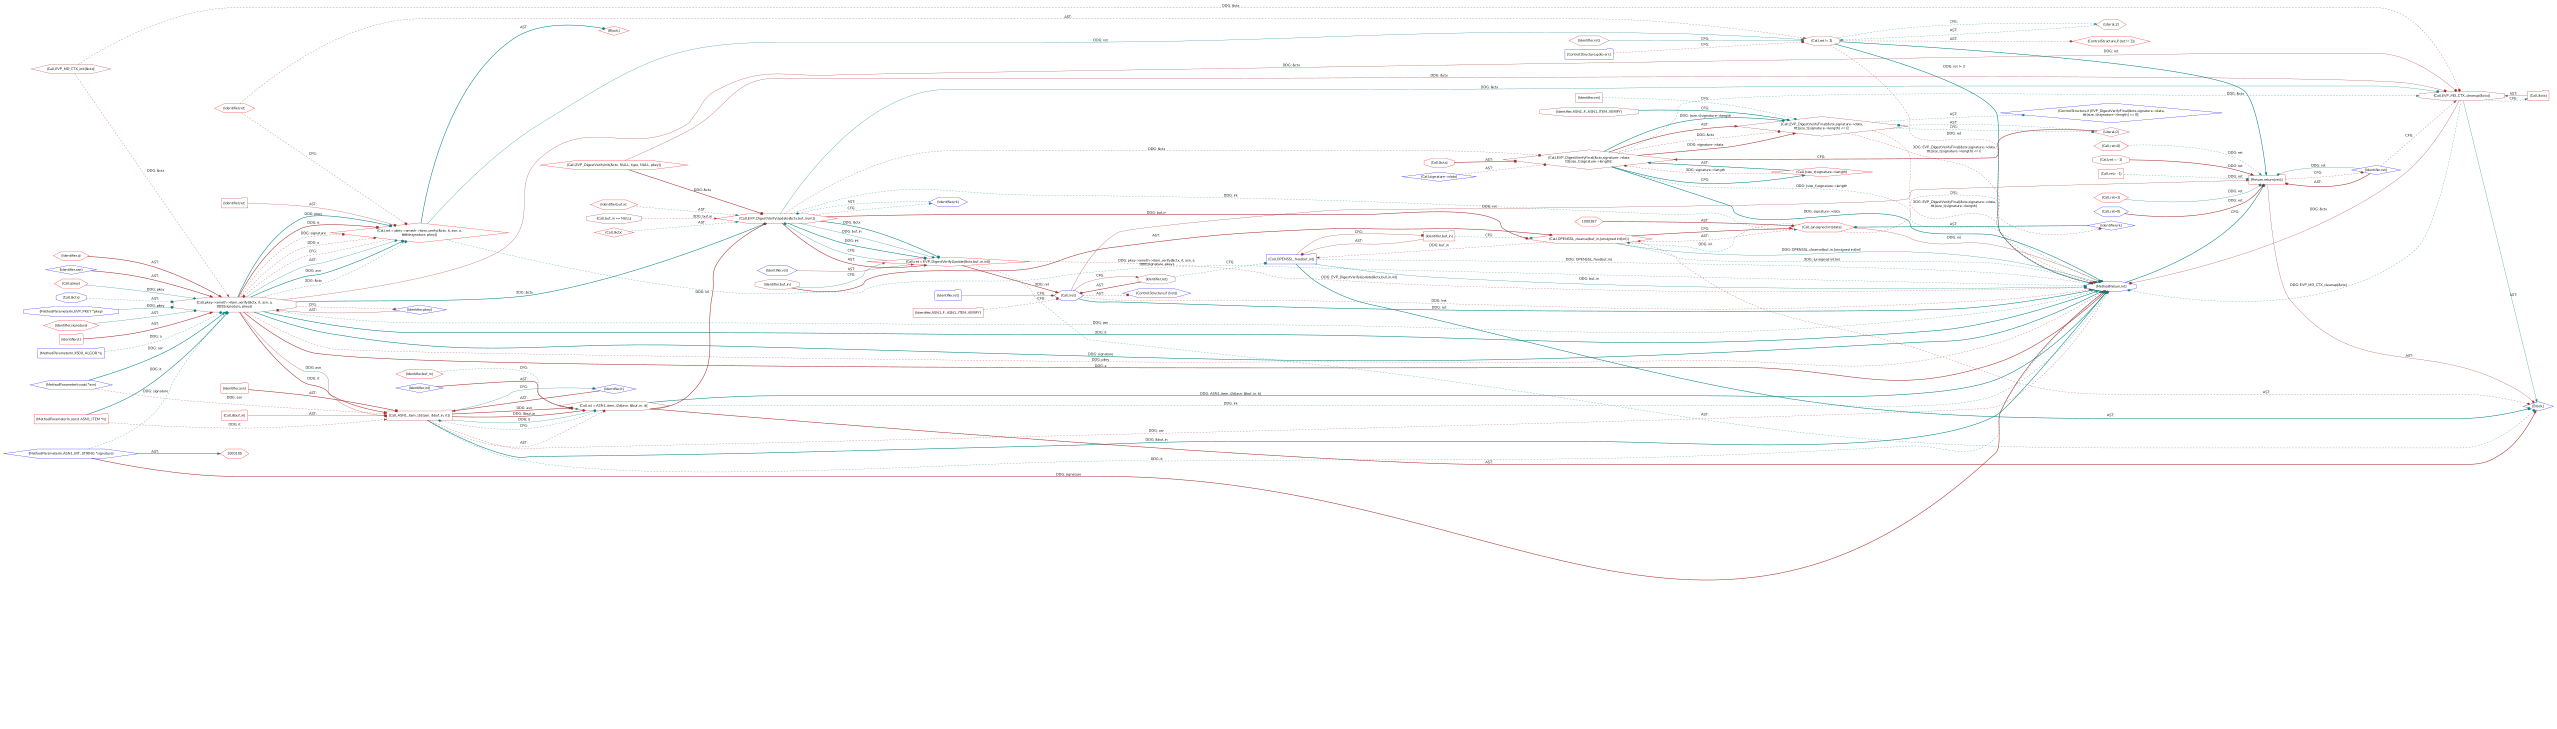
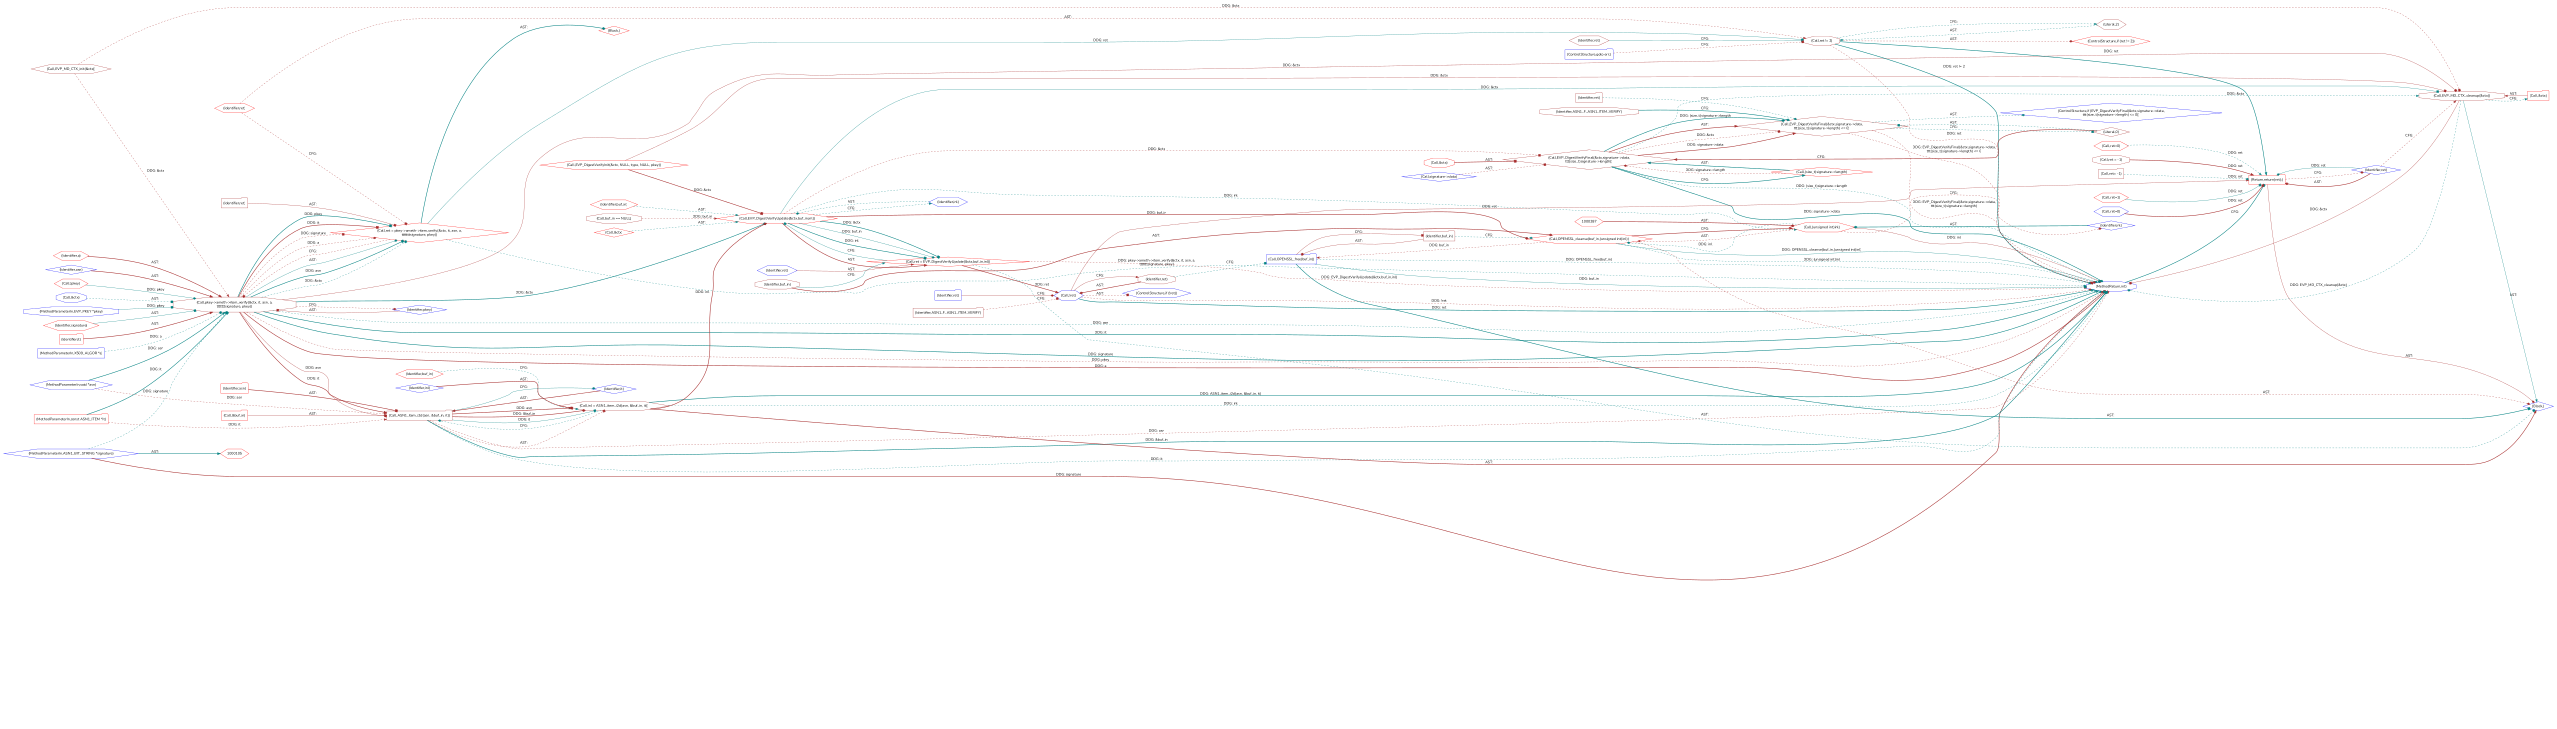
(1822, 227) -> (1822, 227)
